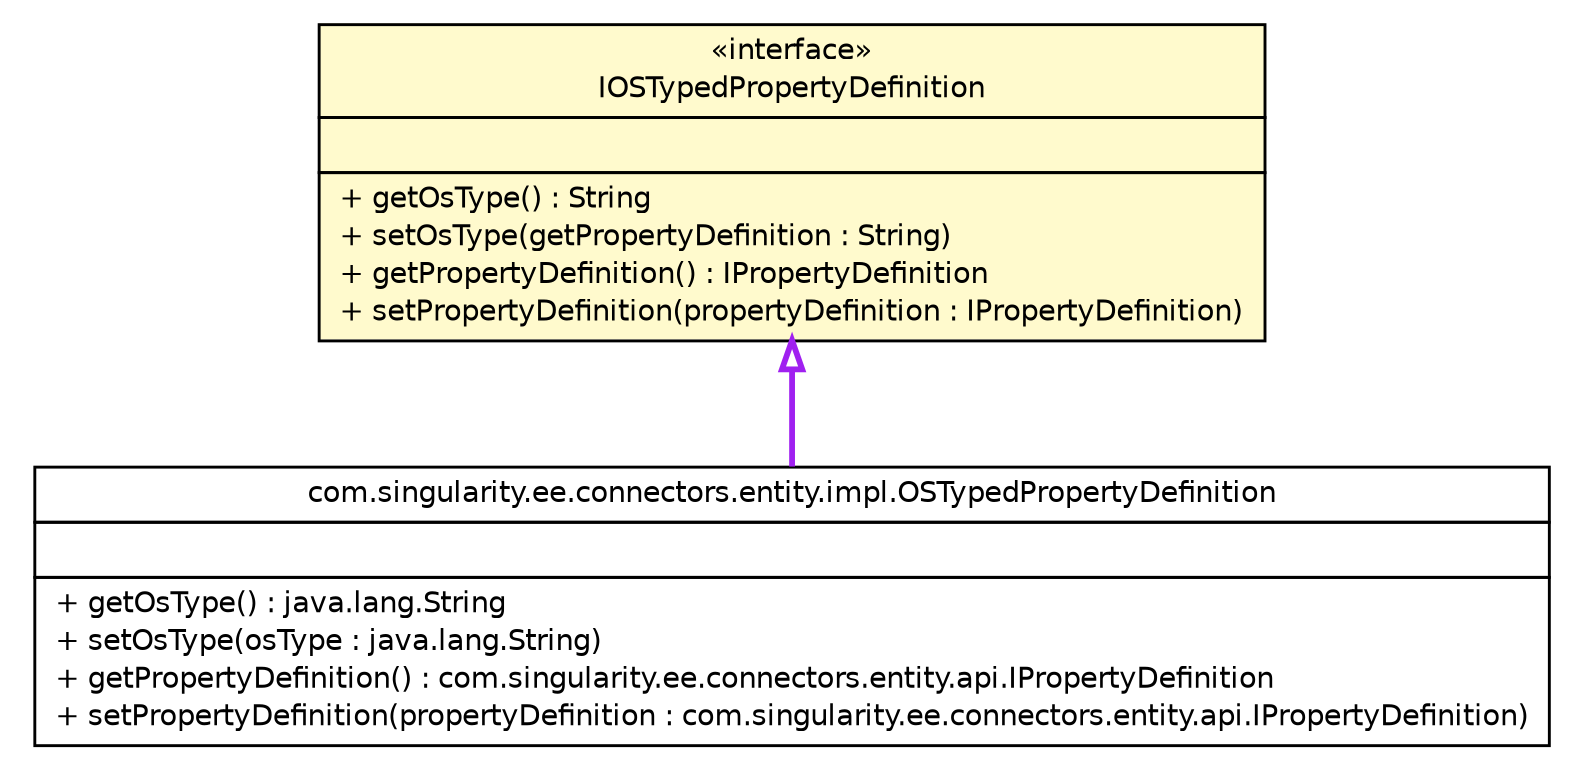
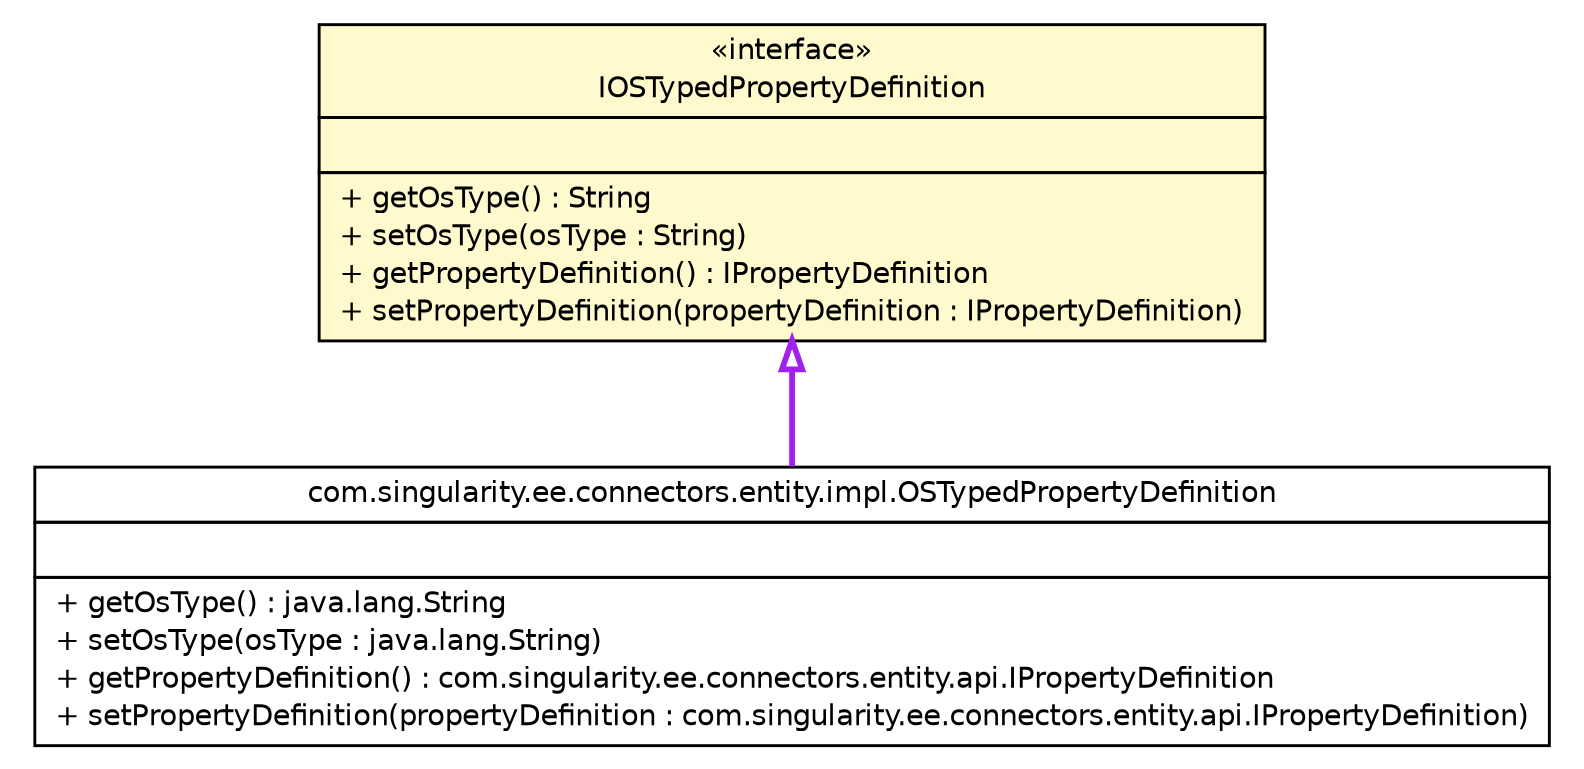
(646, 236) -> (544, 236)
